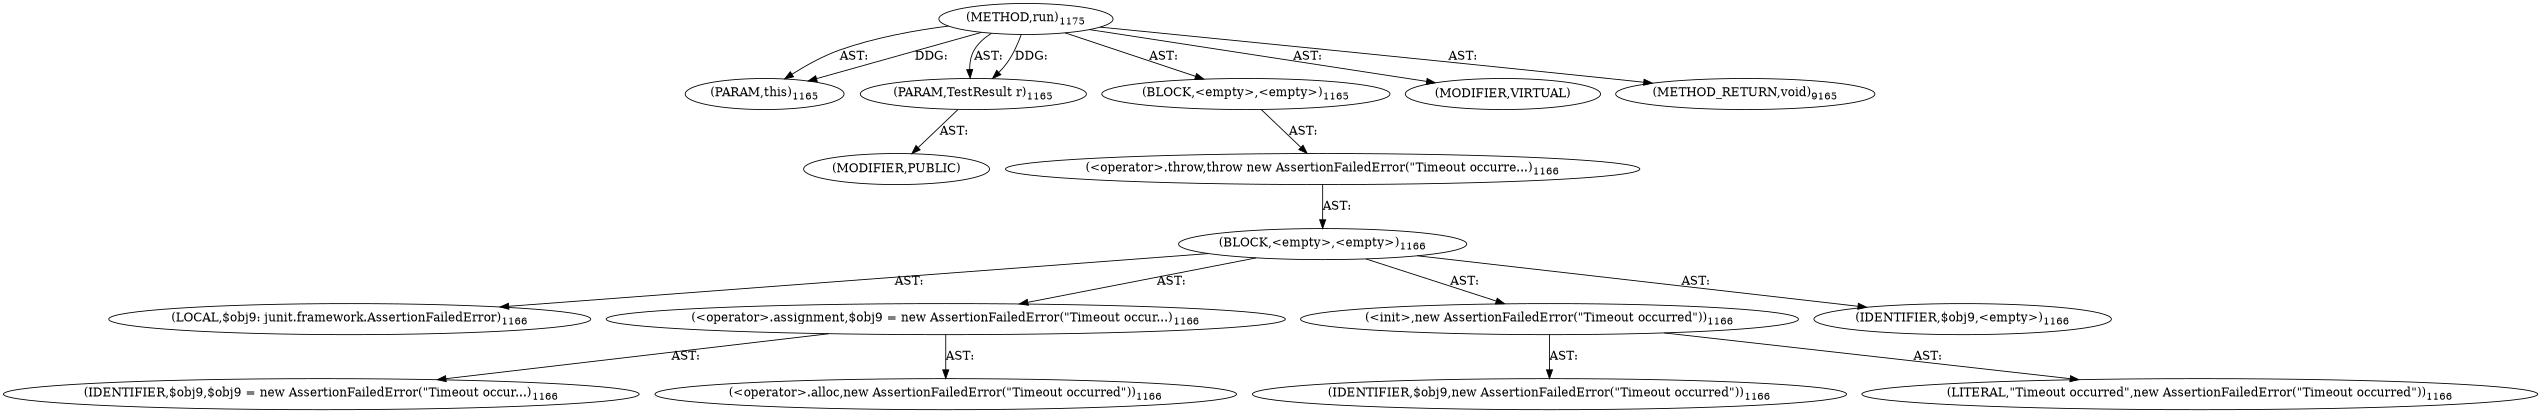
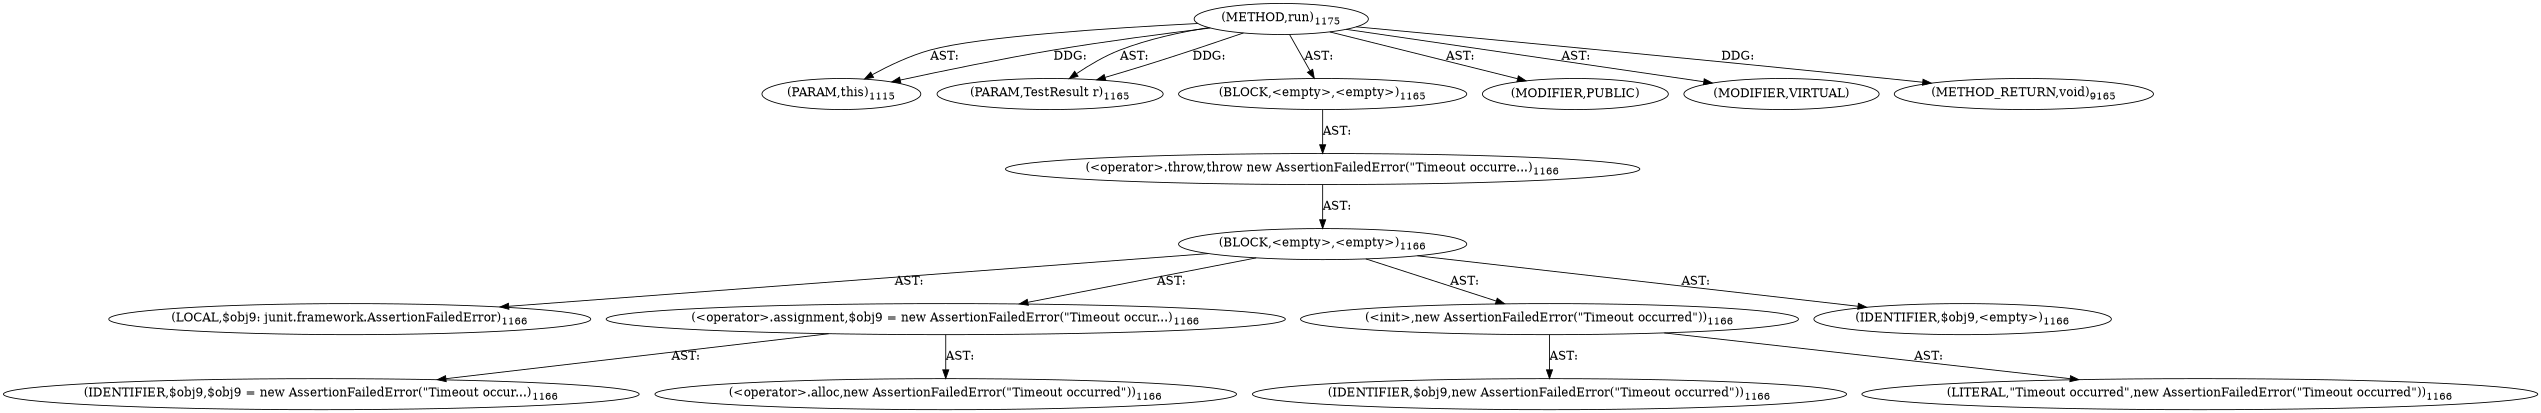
(1465, 56) -> (1740, 56)
(806, 93) -> (882, 93)
(938, 129) -> (1424, 55)
